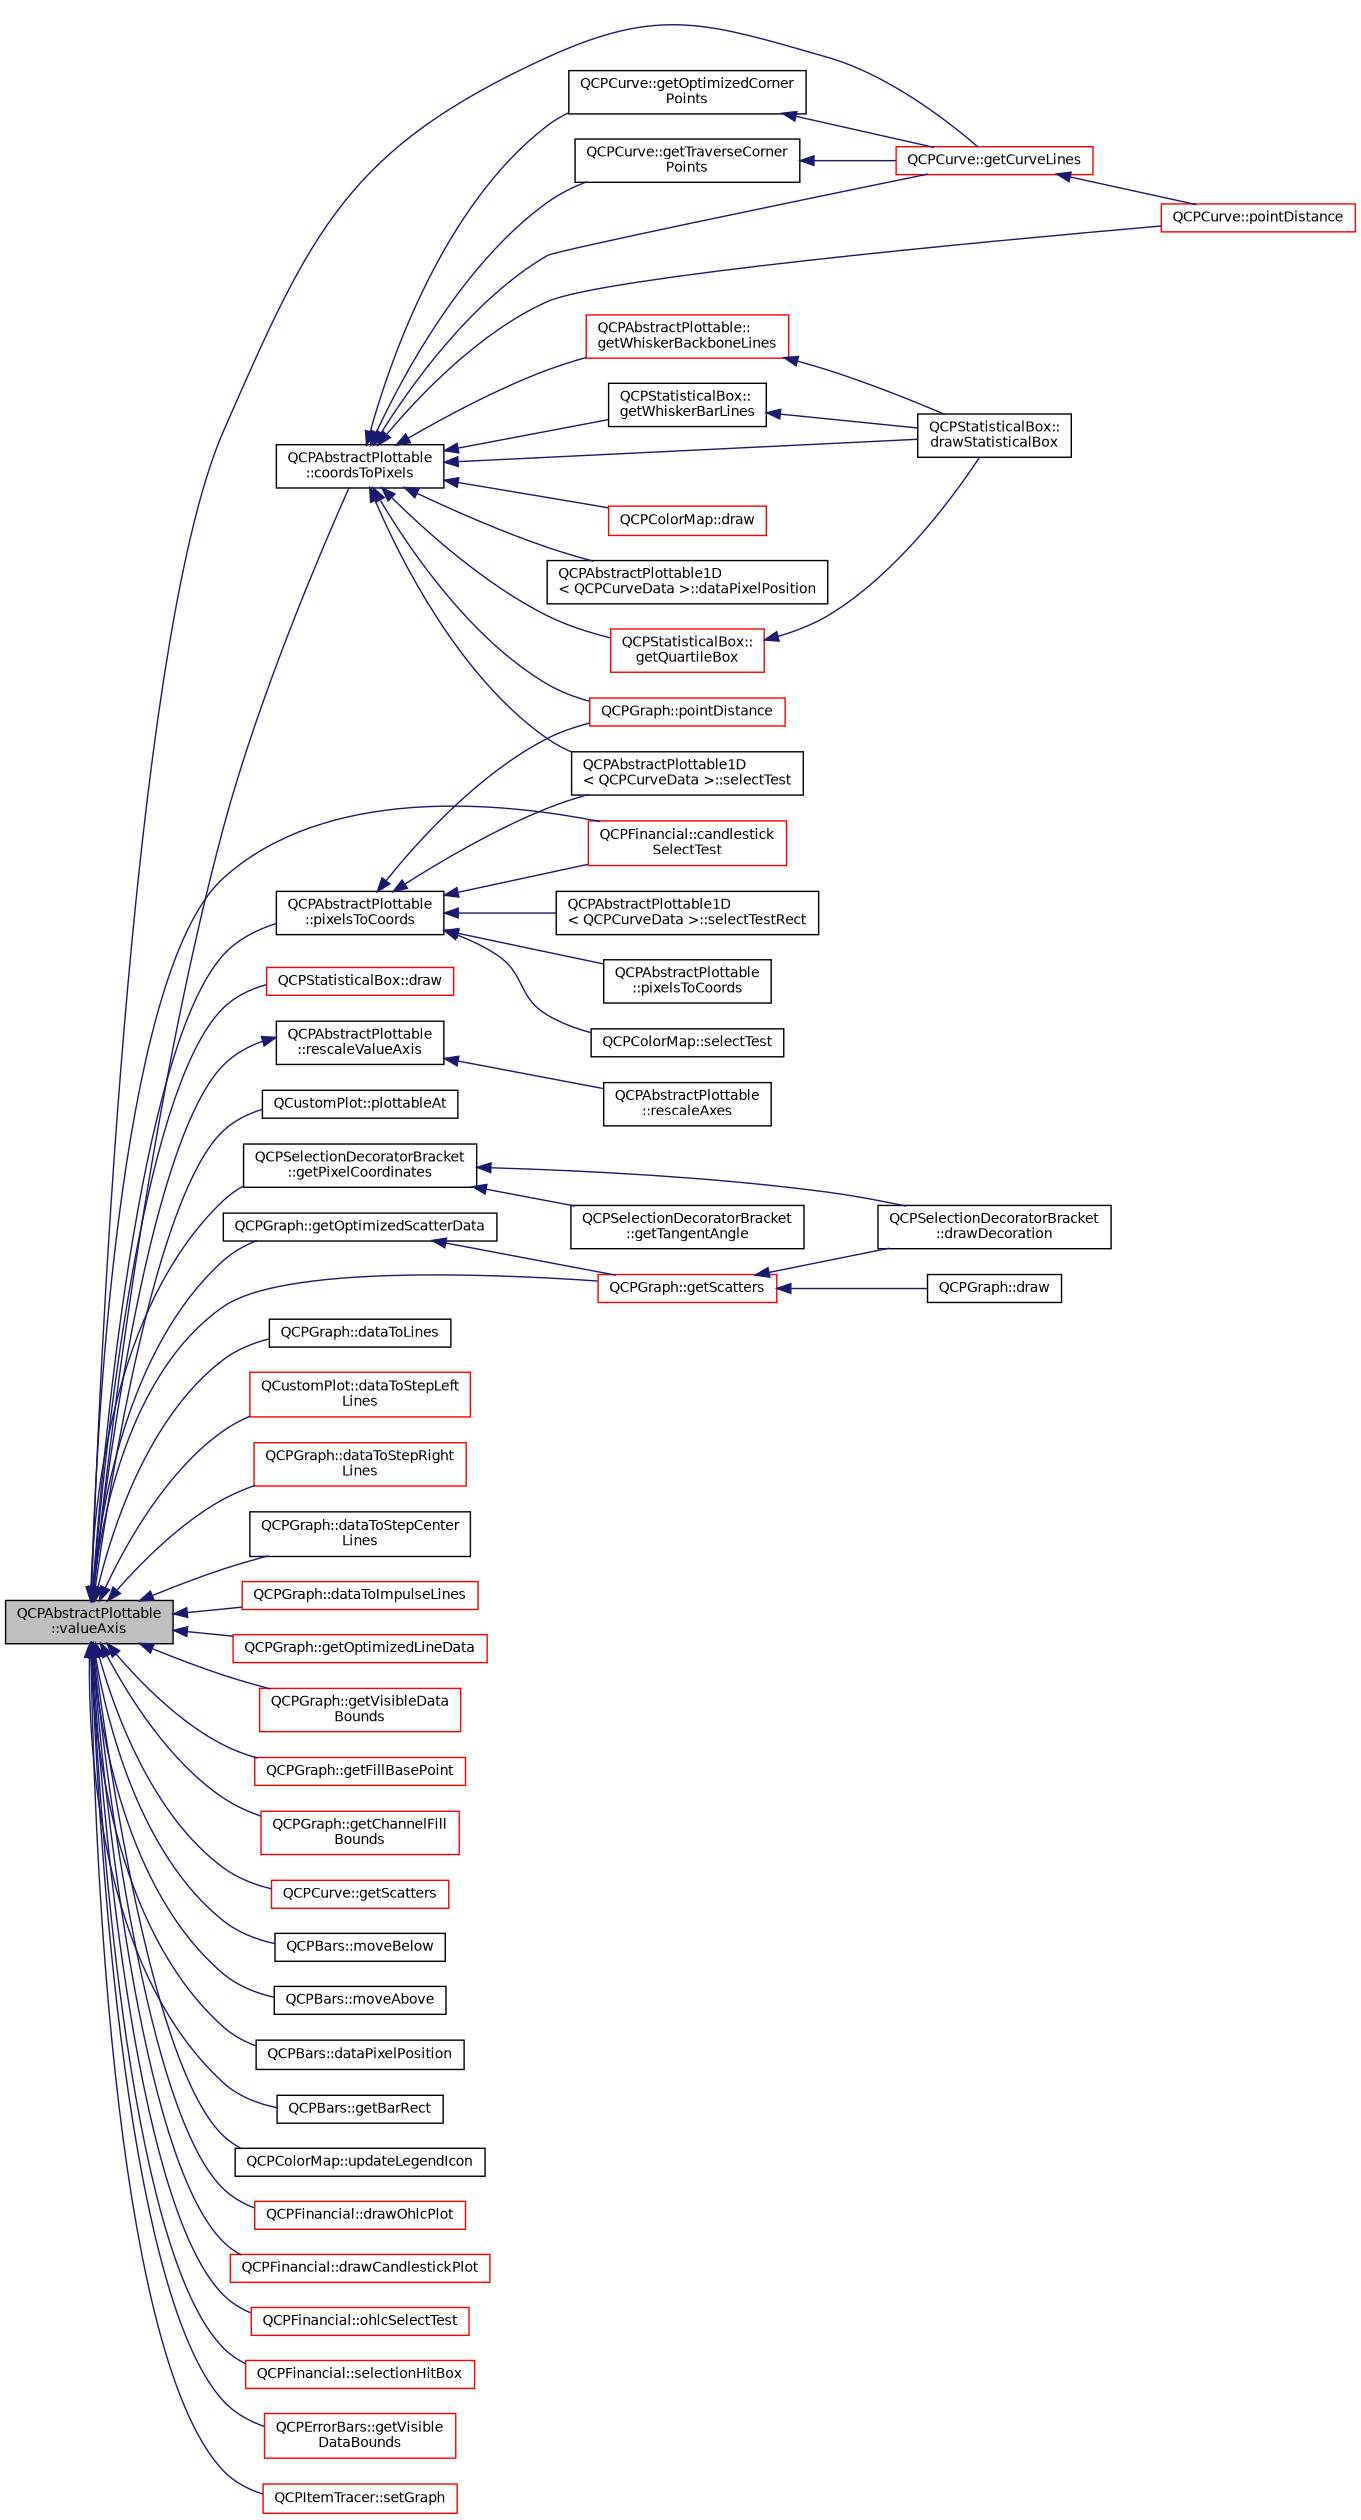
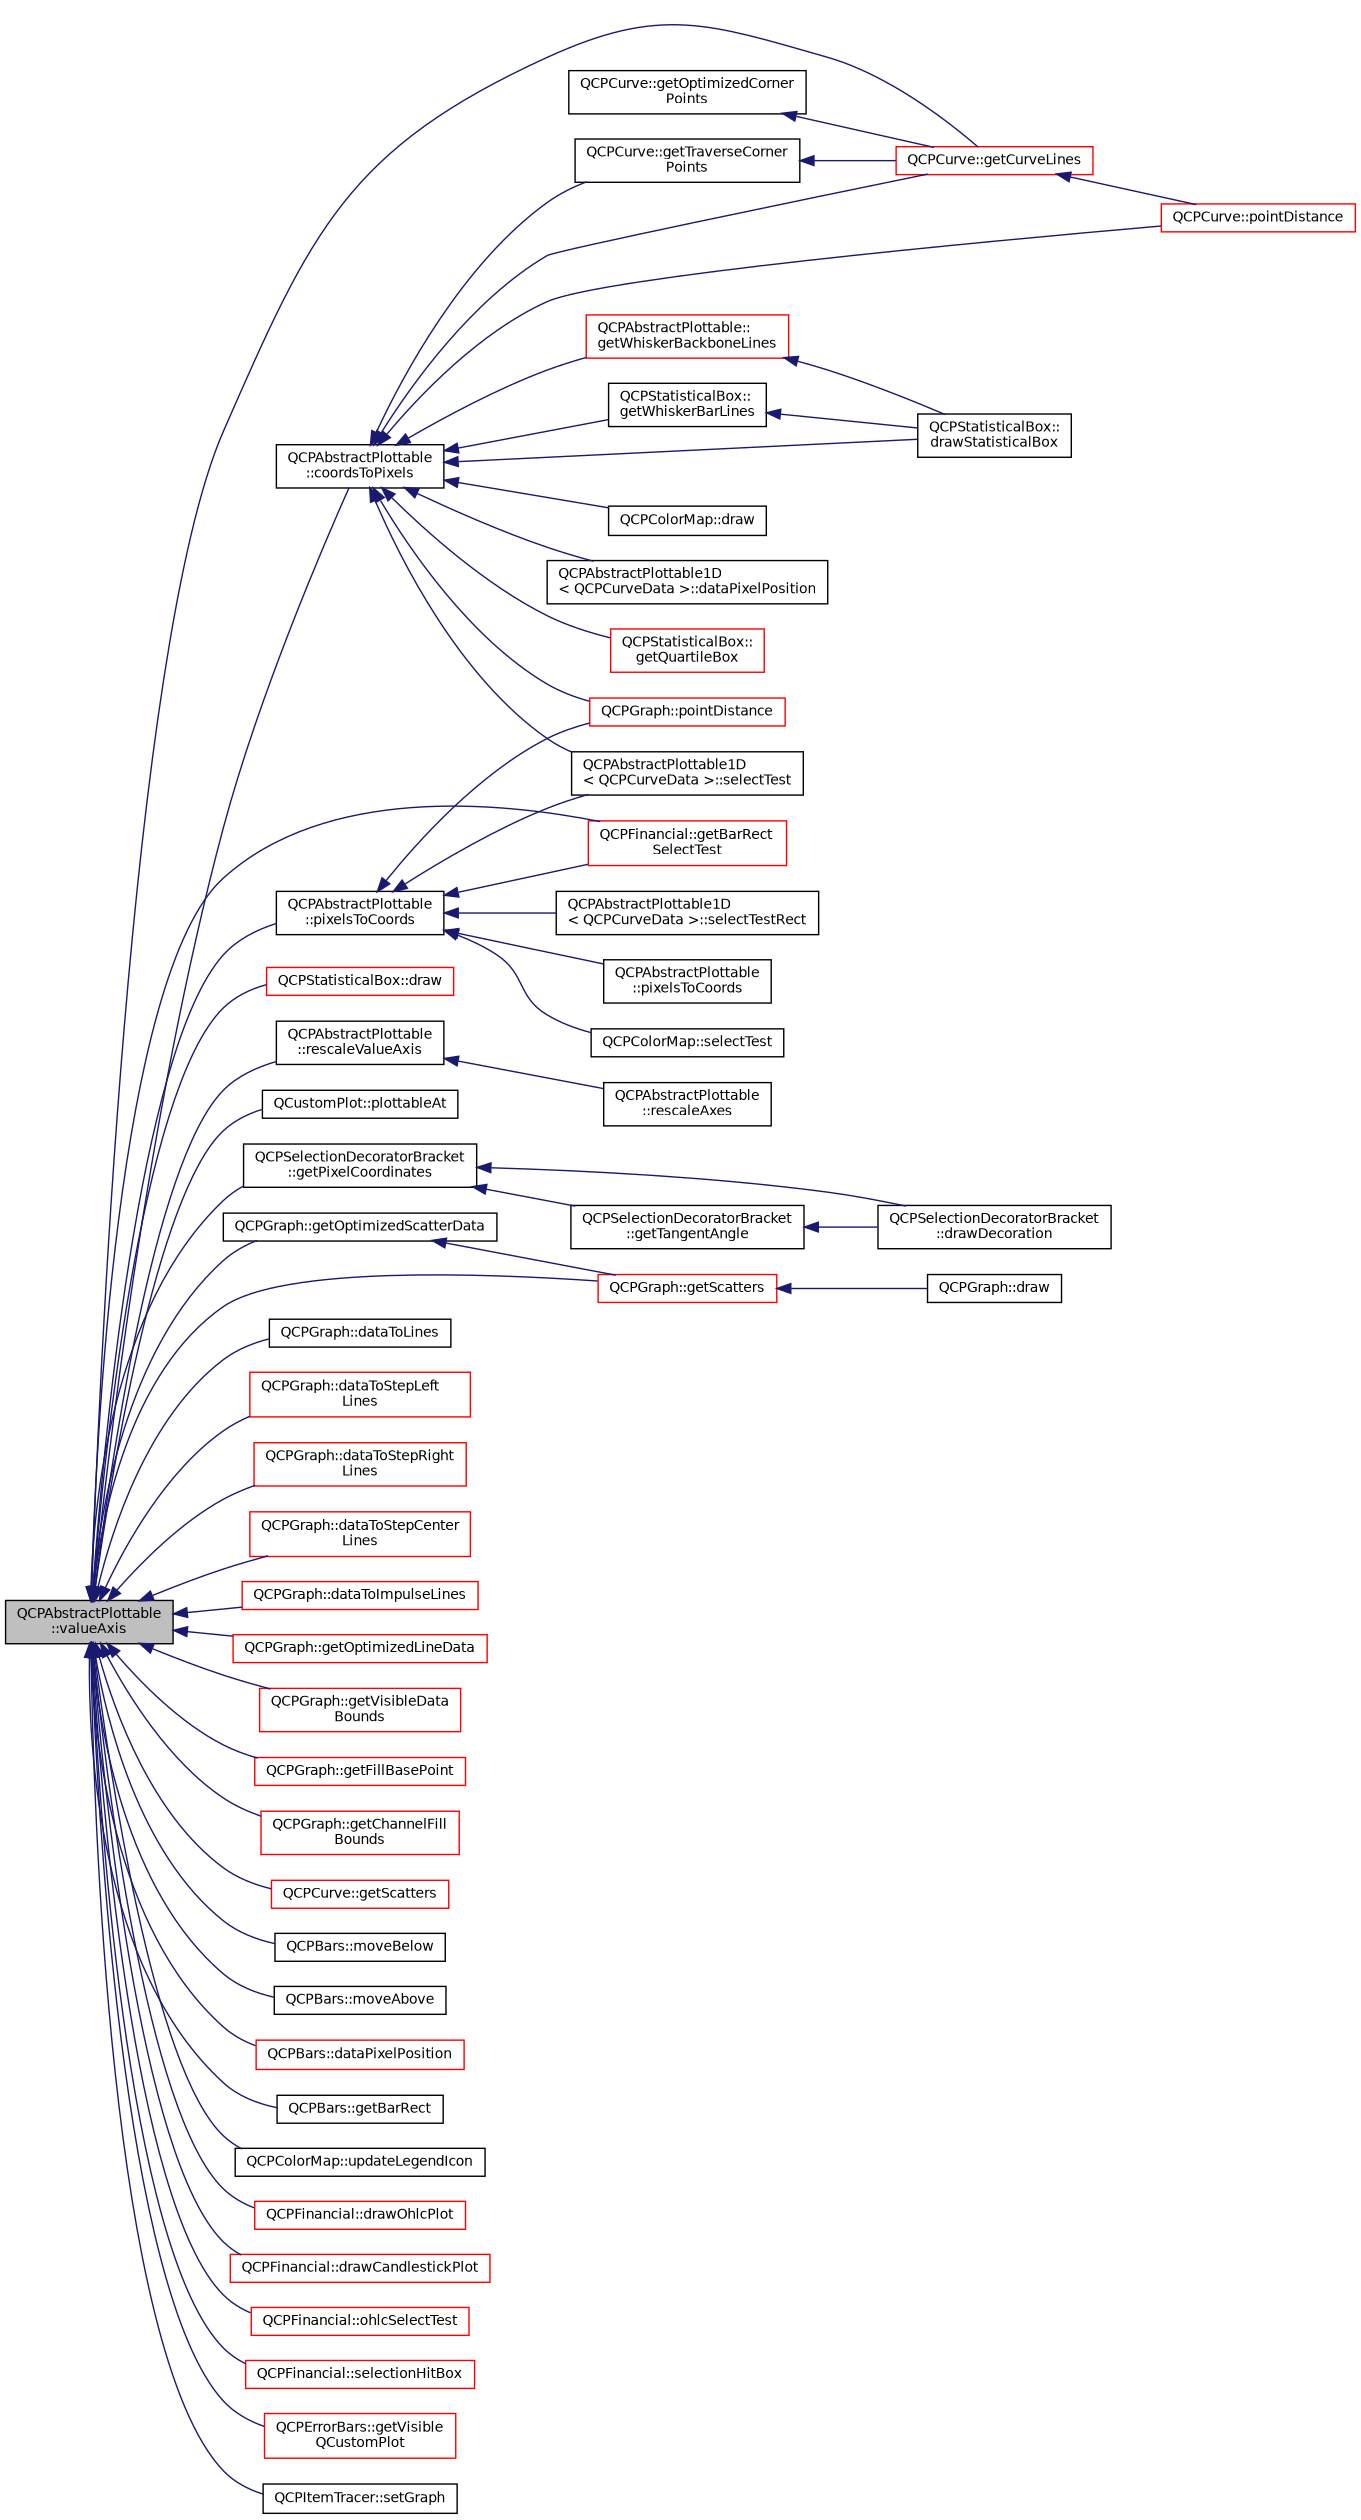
(442, 254) -> none
(687, 521) -> (687, 521)
(893, 564) -> none
(687, 843) -> (687, 843)
(829, 1260) -> (848, 1227)
(141, 1288) -> (153, 1260)
(360, 1395) -> (360, 1395)
(360, 1534) -> (360, 1534)
(360, 2055) -> (360, 2055)
(360, 2436) -> (360, 2436)
(360, 2499) -> (360, 2499)
